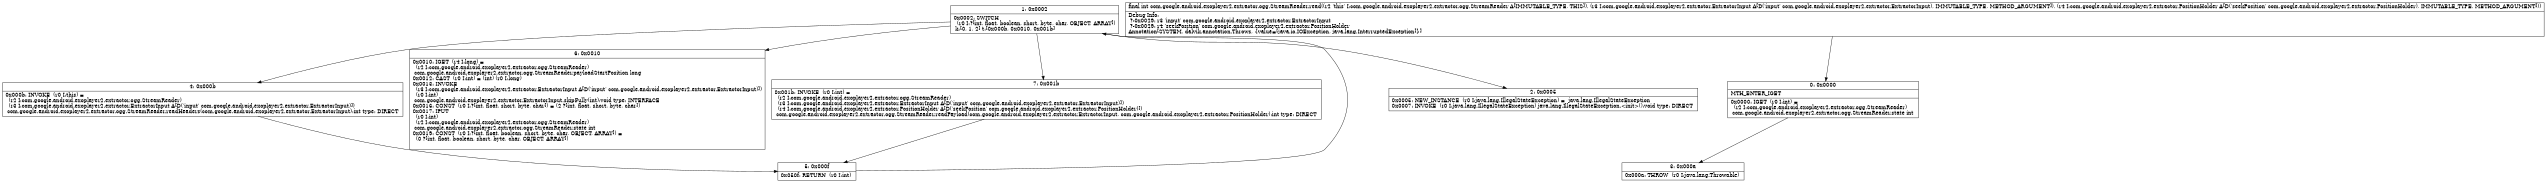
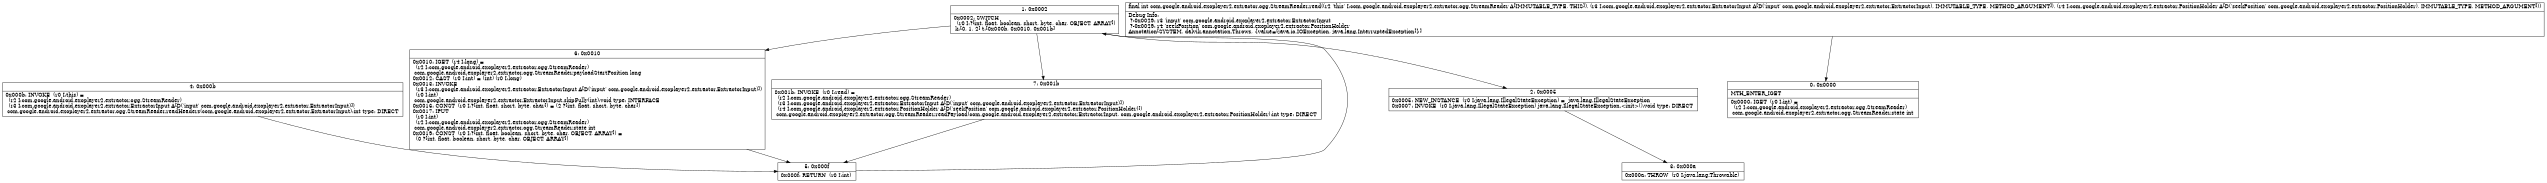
(604, 35) -> none
(813, 93) -> (816, 93)
(1745, 140) -> (1614, 136)
none -> (767, 155)
(817, 176) -> (817, 176)
